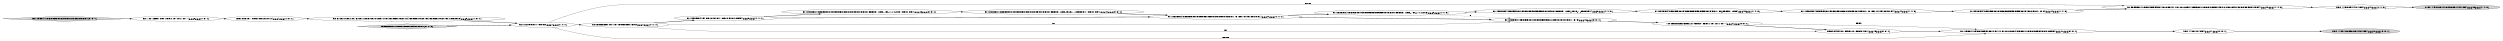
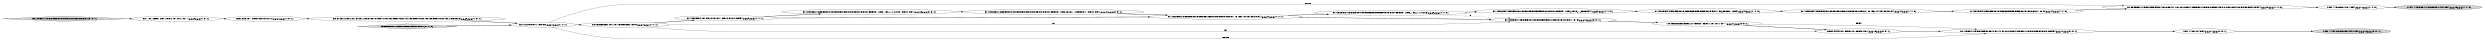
(2361, 7) -> (2352, 7)
